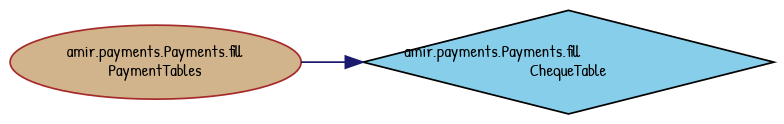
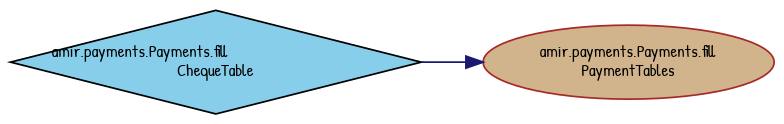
(323, 62) -> (443, 62)
